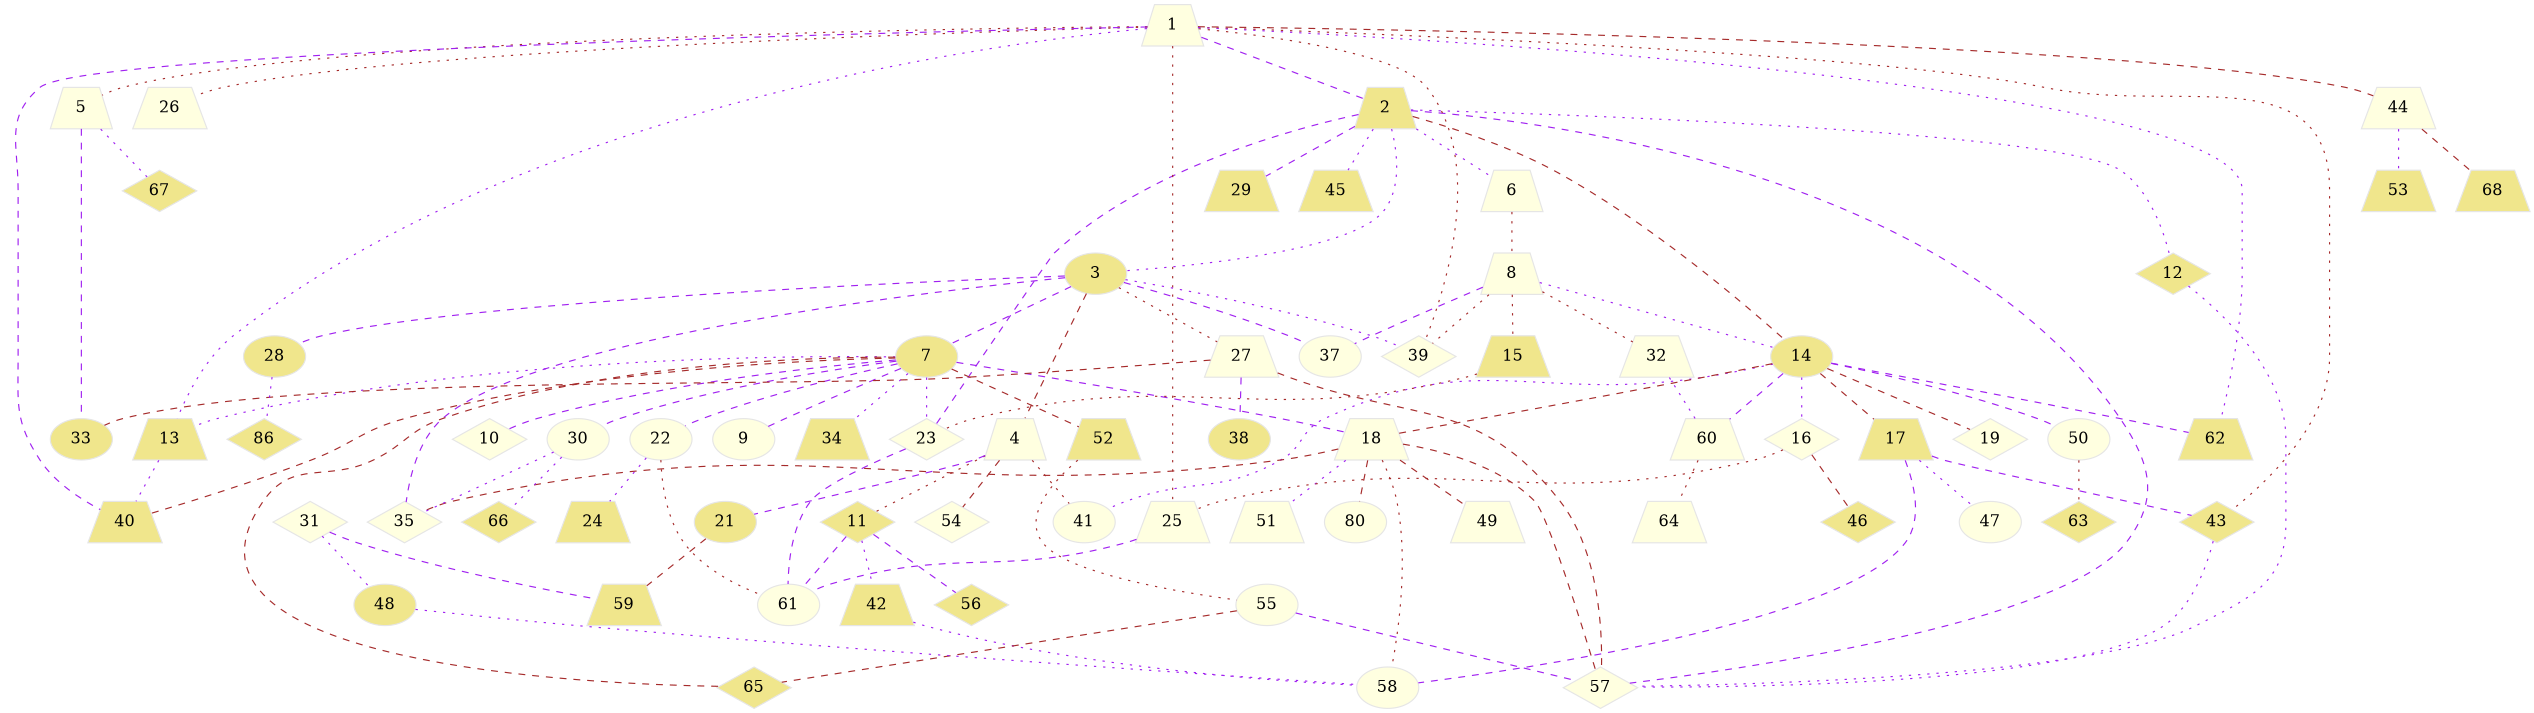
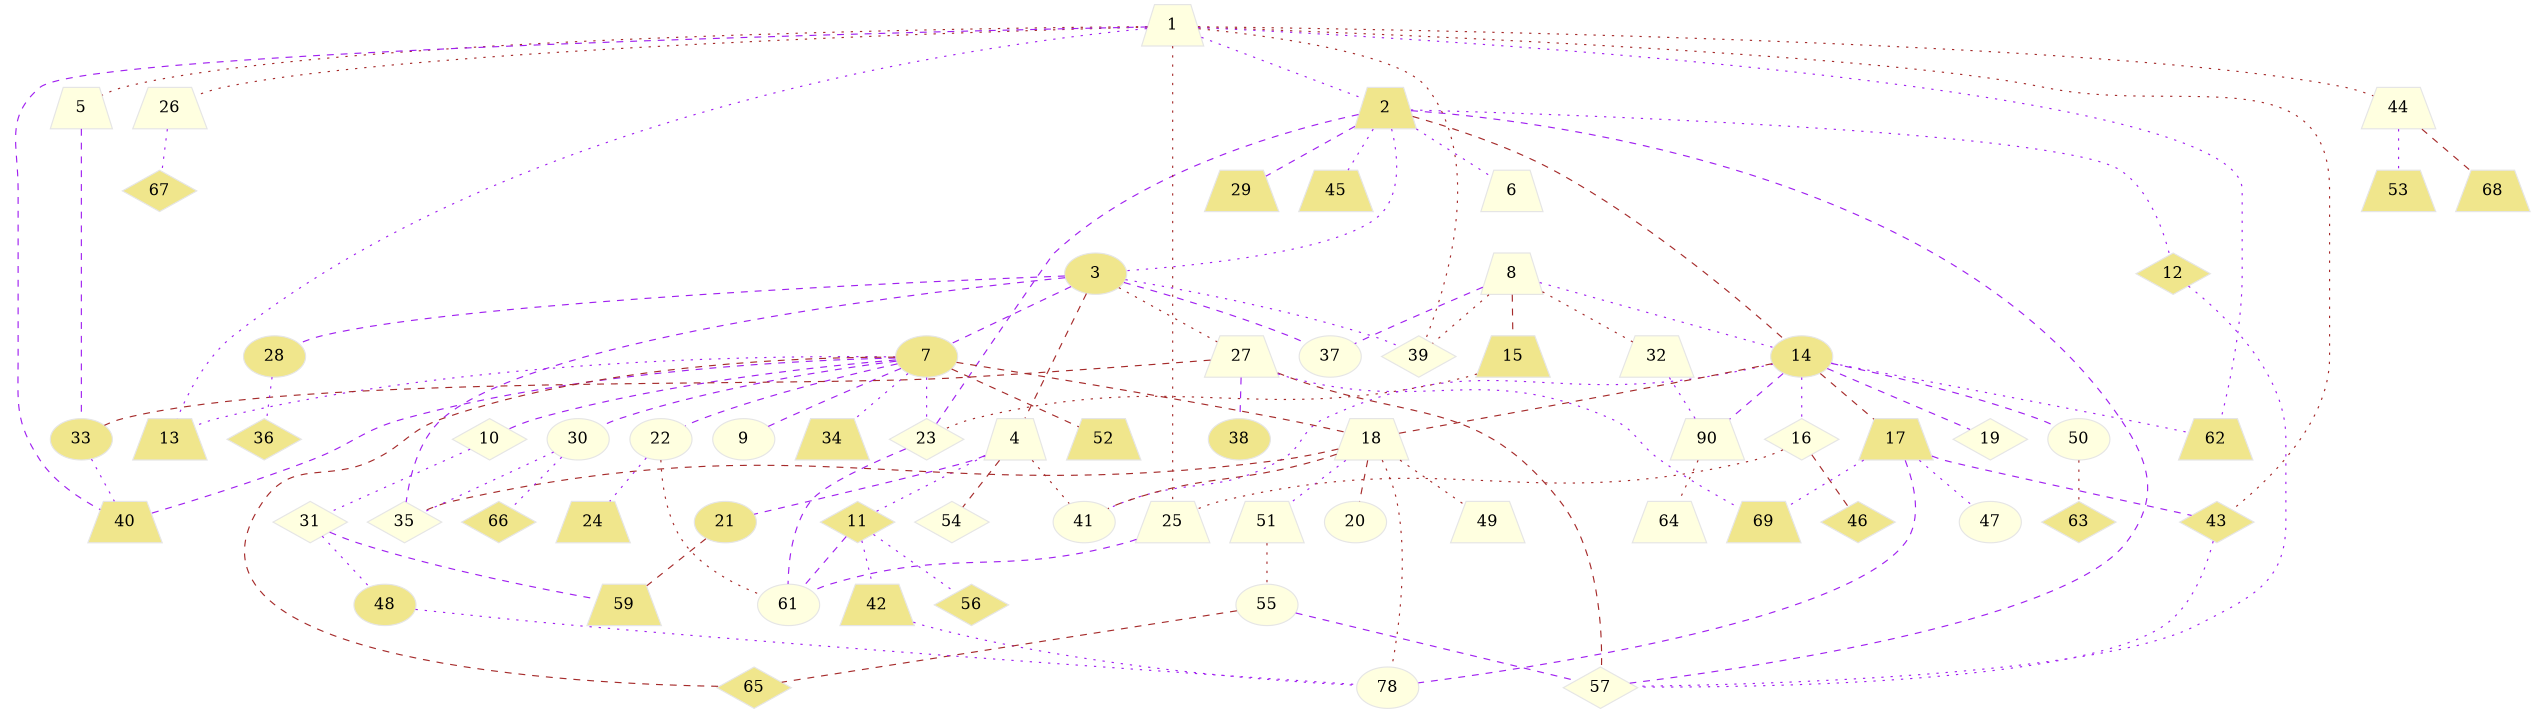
(1787, 42) -> (1787, 42)
(1283, 68) -> (1283, 68)
(124, 153) -> (165, 150)
(1512, 232) -> none
(1512, 315) -> (1512, 315)
(1122, 390) -> (1122, 390)
(2010, 397) -> (2010, 397)
(1899, 399) -> (1899, 399)
(439, 410) -> (439, 410)
(264, 439) -> (264, 439)
(1707, 439) -> (1707, 439)
(147, 481) -> (103, 480)
none -> (400, 481)
(931, 484) -> (931, 484)
(1437, 486) -> (1437, 486)
(1543, 516) -> (1280, 470)
(1356, 522) -> (1356, 522)
none -> (1764, 522)
(908, 559) -> (908, 559)
(1089, 568) -> (1267, 564)
(1388, 688) -> (1388, 688)
